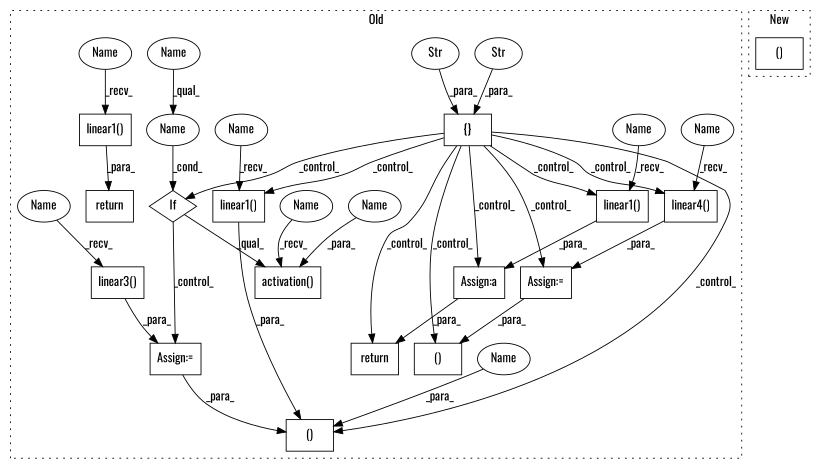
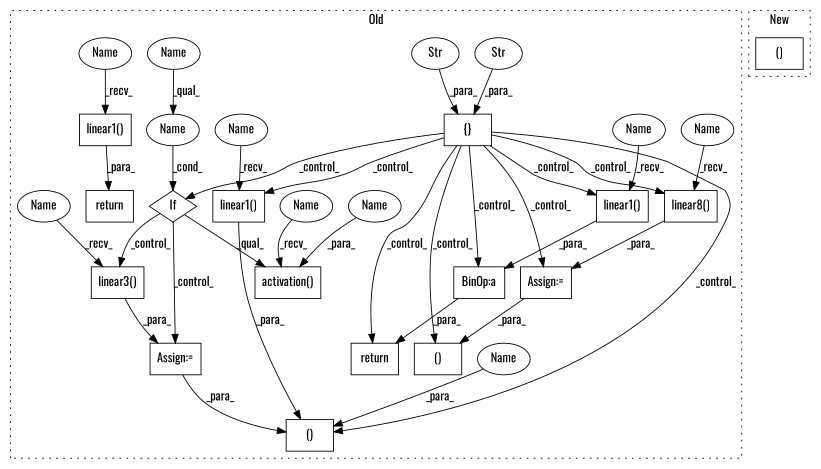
(691, 206) -> (691, 206)
none -> (136, 232)
(479, 283) -> (479, 283)
